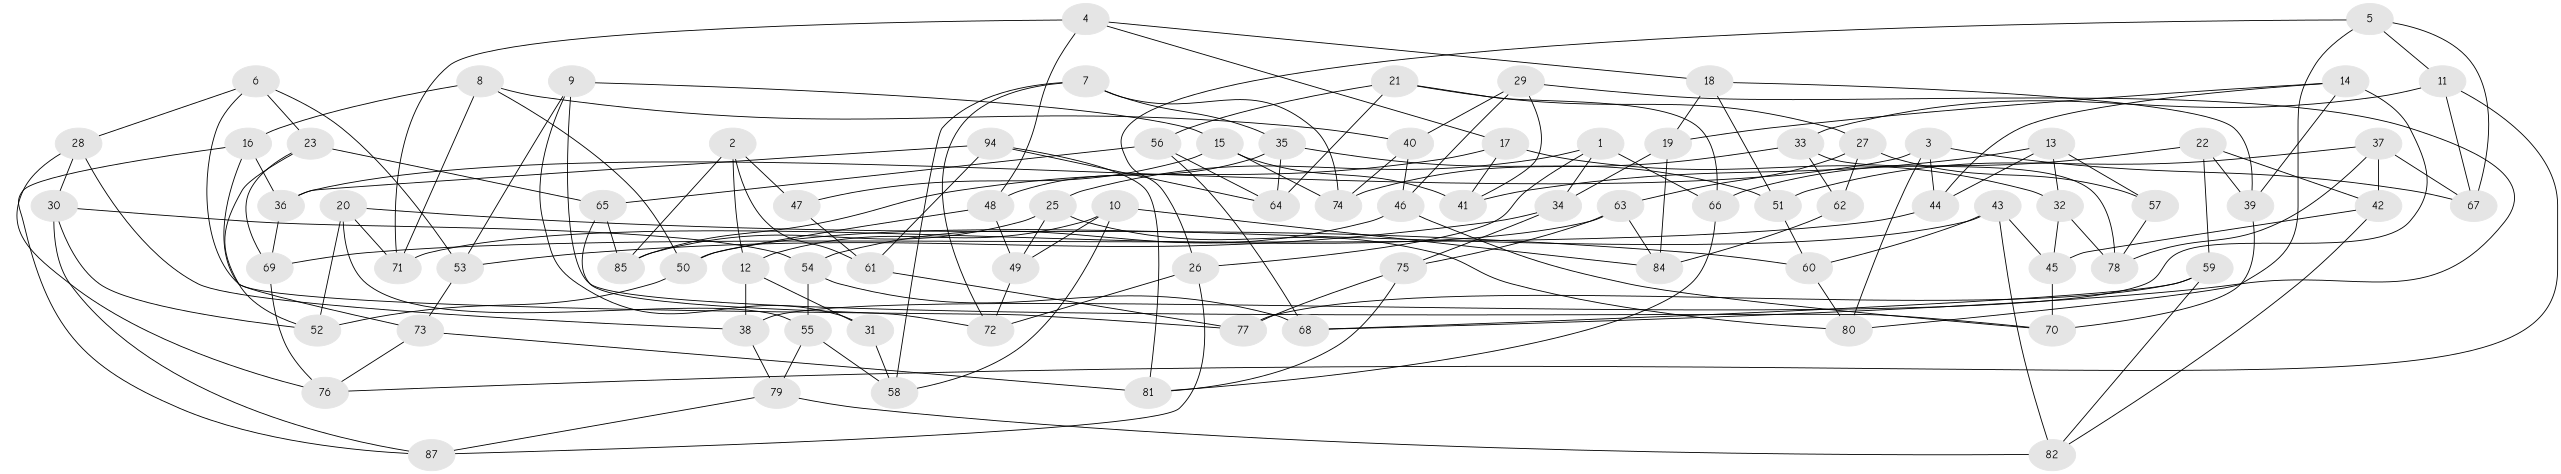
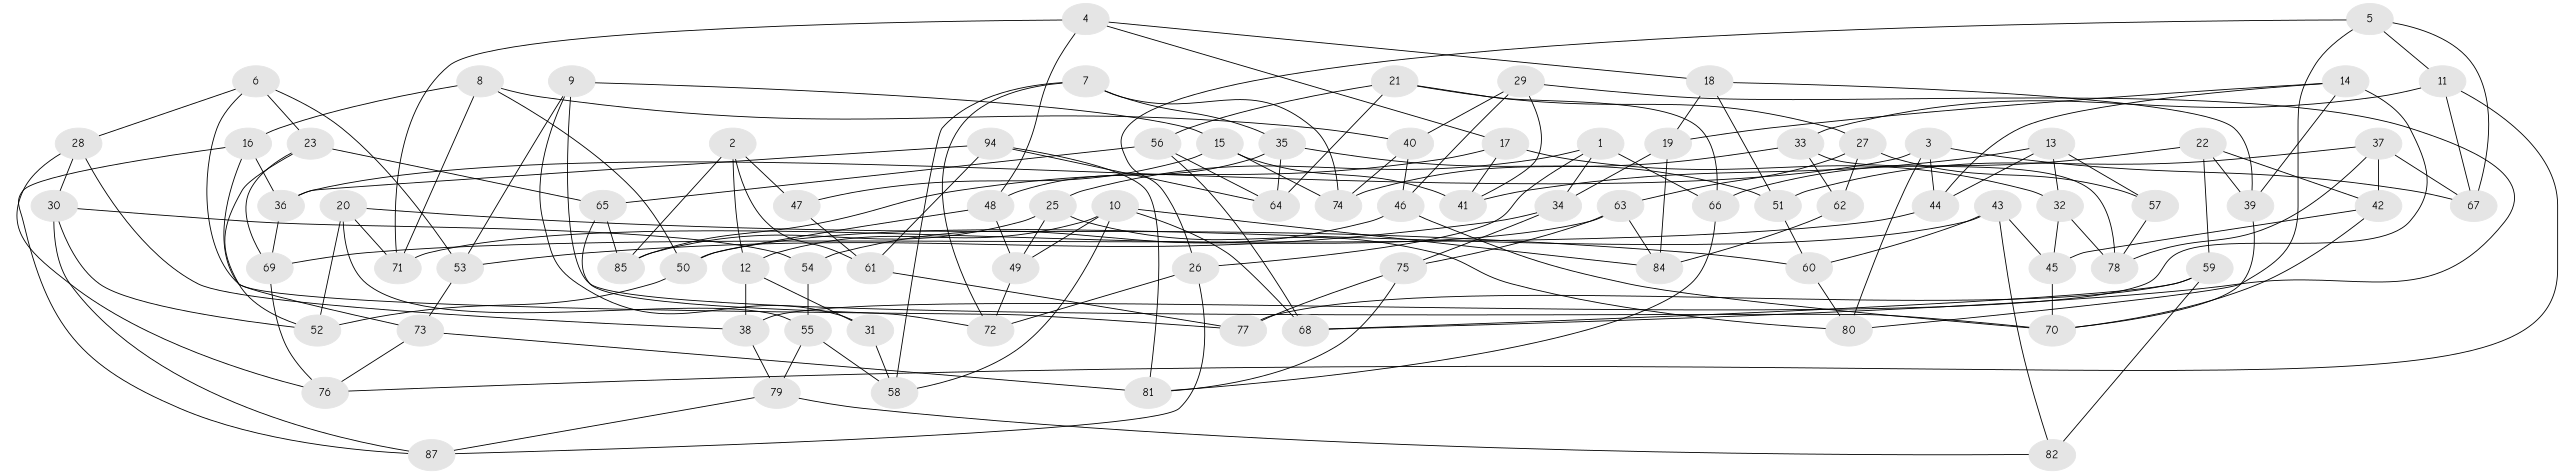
(1127, 296) -> (1224, 251)
(2224, 340) -> (2243, 290)
